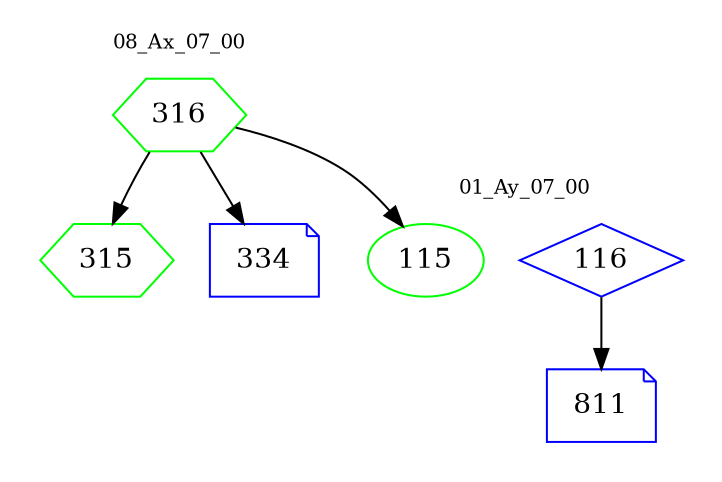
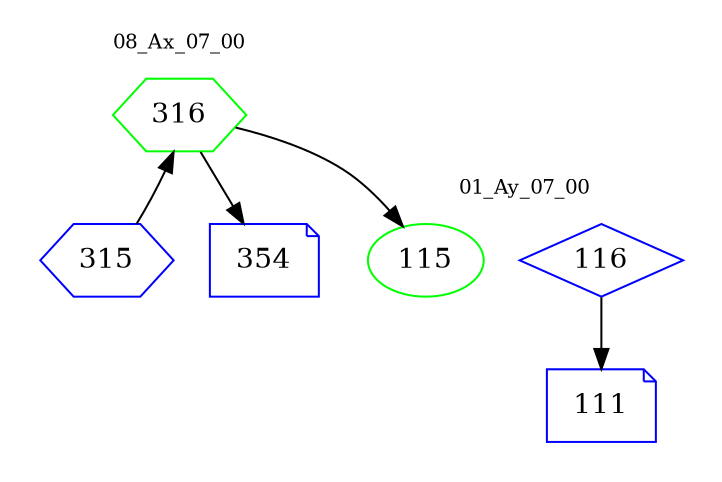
(135, 178) -> (152, 198)
(107, 260) -> (107, 260)
(264, 260) -> (264, 260)
(601, 406) -> (601, 406)
